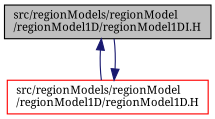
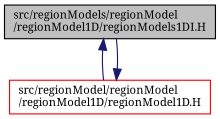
(108, 22) -> (110, 22)
(108, 97) -> (110, 97)
